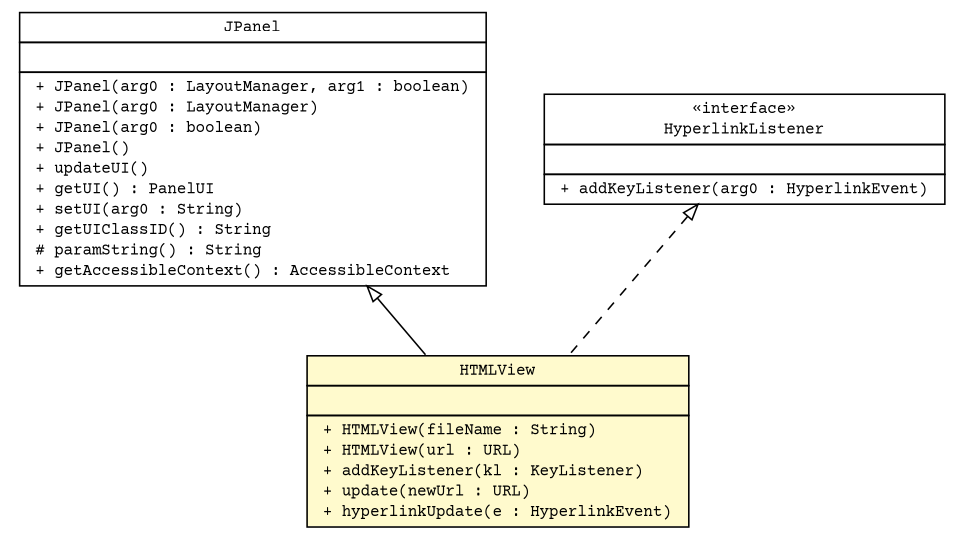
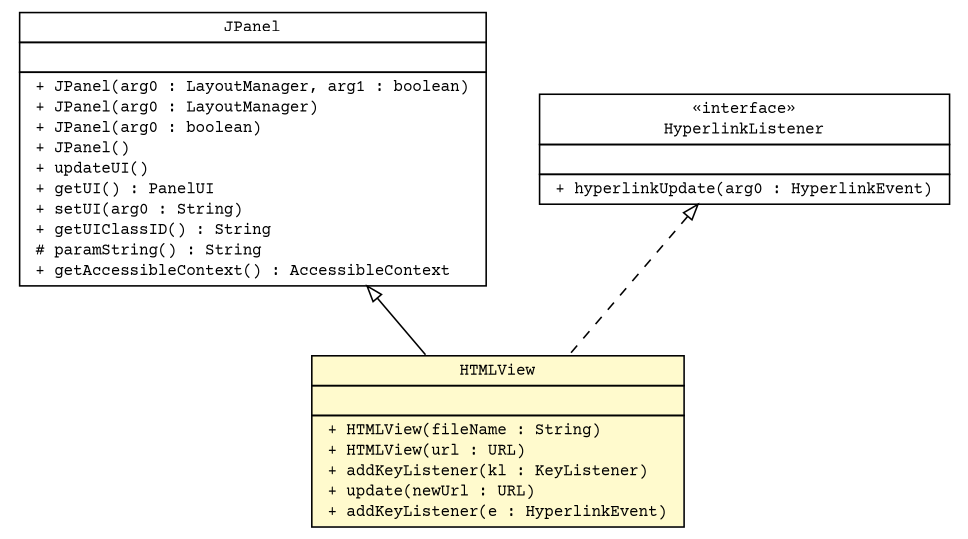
(745, 188) -> (745, 188)
(498, 511) -> (498, 511)
